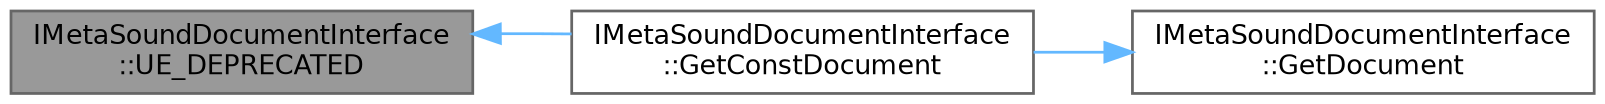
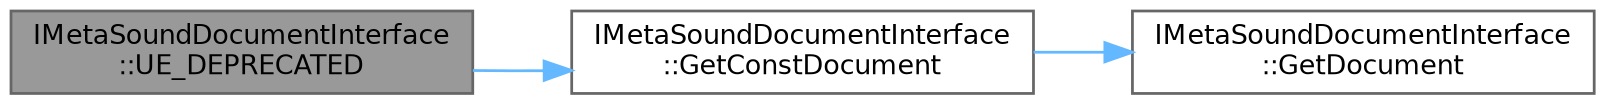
(536, 34) -> (508, 71)
